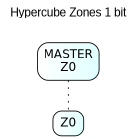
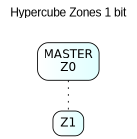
(68, 123) -> (68, 123)
